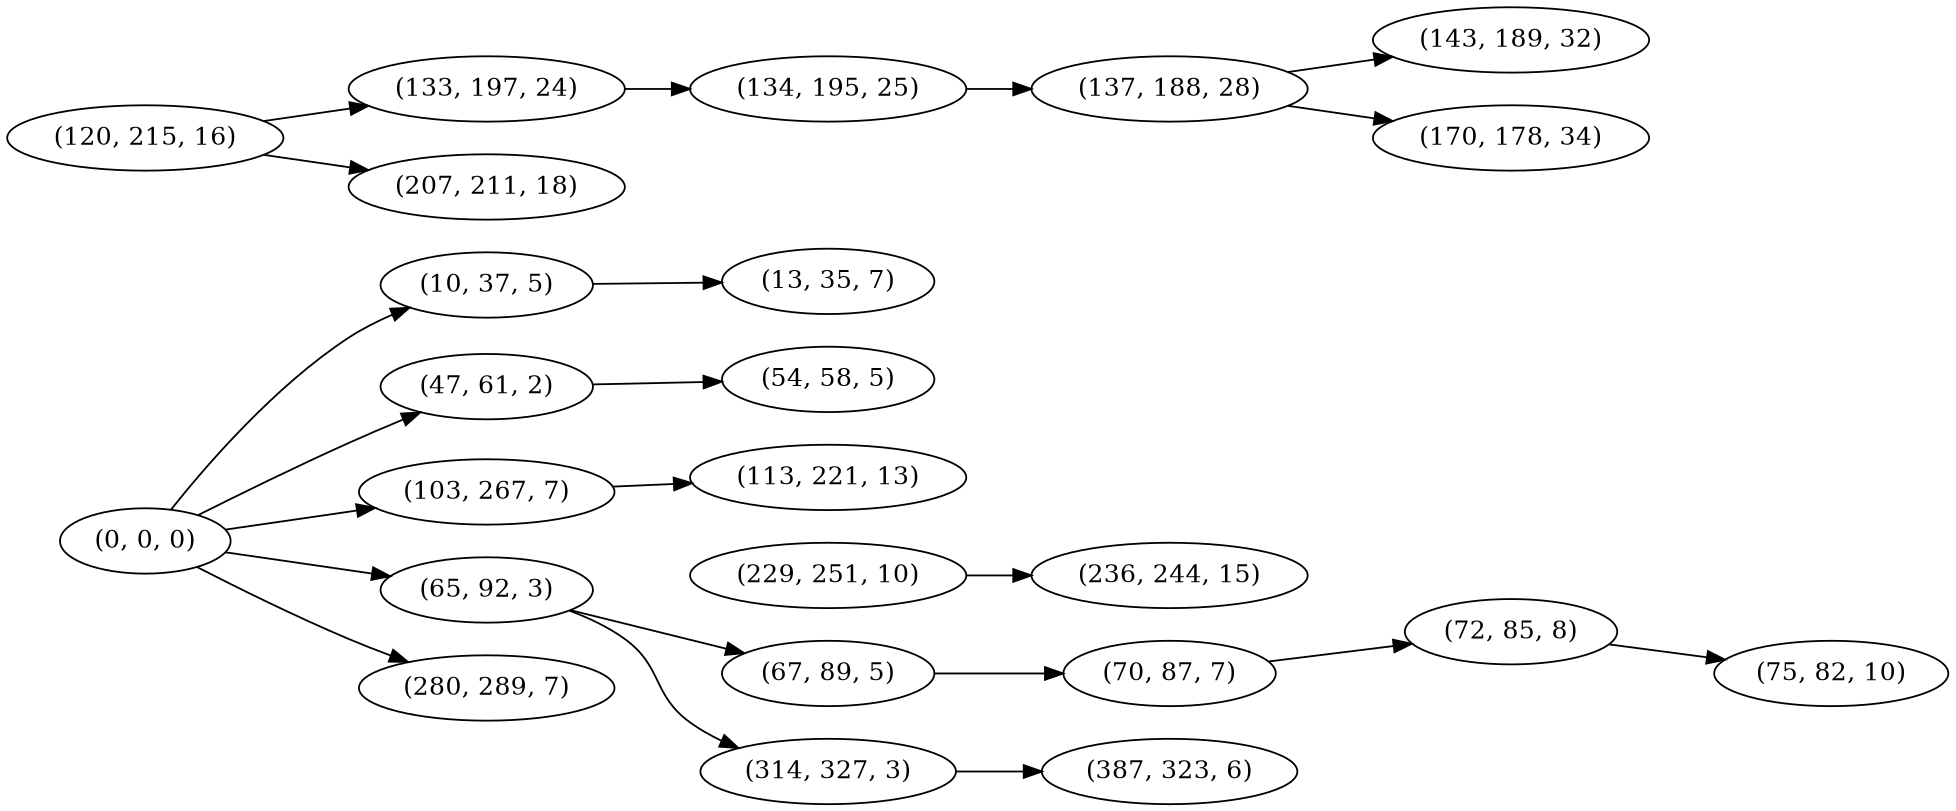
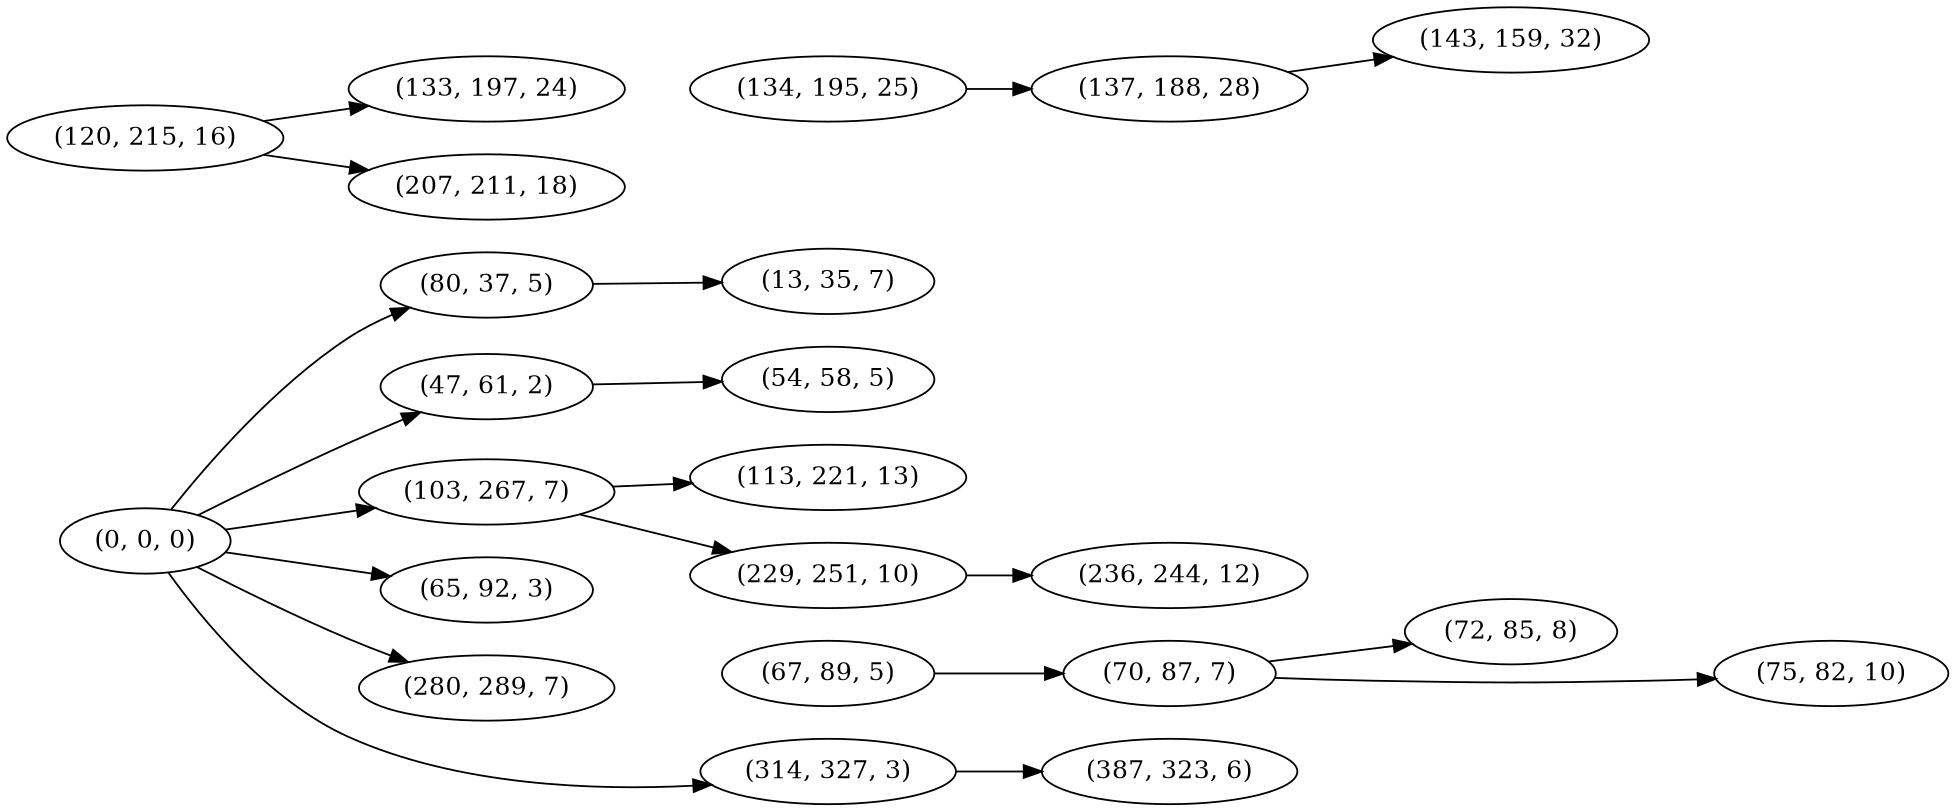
(1511, 40) -> (1511, 40)
(648, 89) -> none
(1511, 138) -> none
(487, 285) -> (487, 285)
none -> (647, 531)
(1170, 575) -> (1170, 575)
(648, 629) -> none
(1658, 651) -> (1486, 682)
(651, 669) -> (398, 755)
